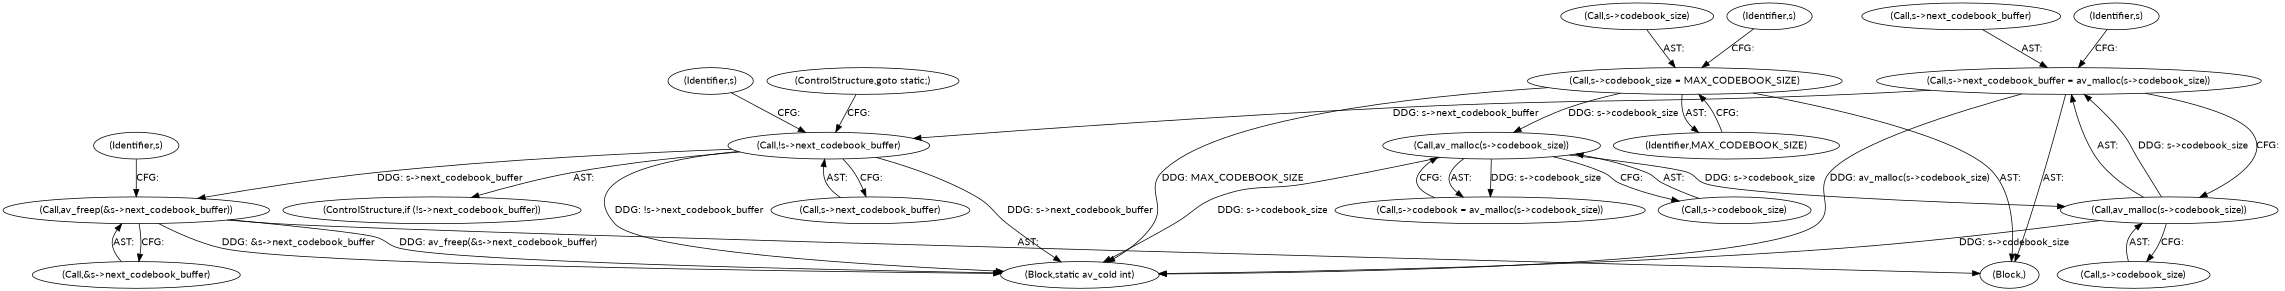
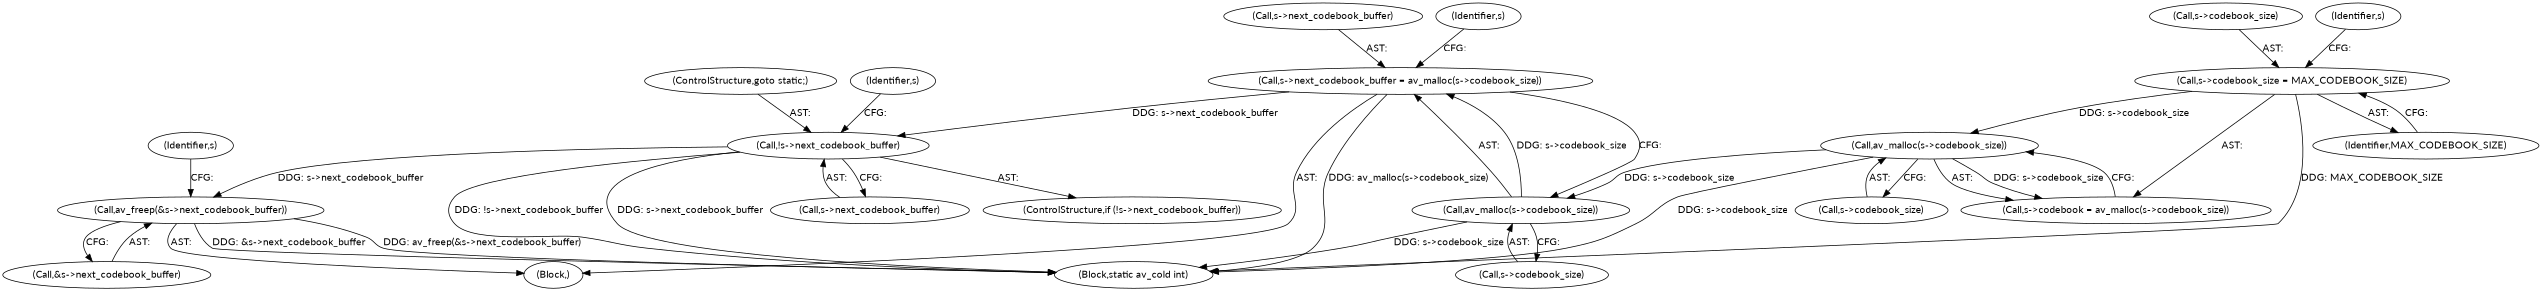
(860, 113) -> (802, 113)
(1919, 134) -> (2207, 143)
